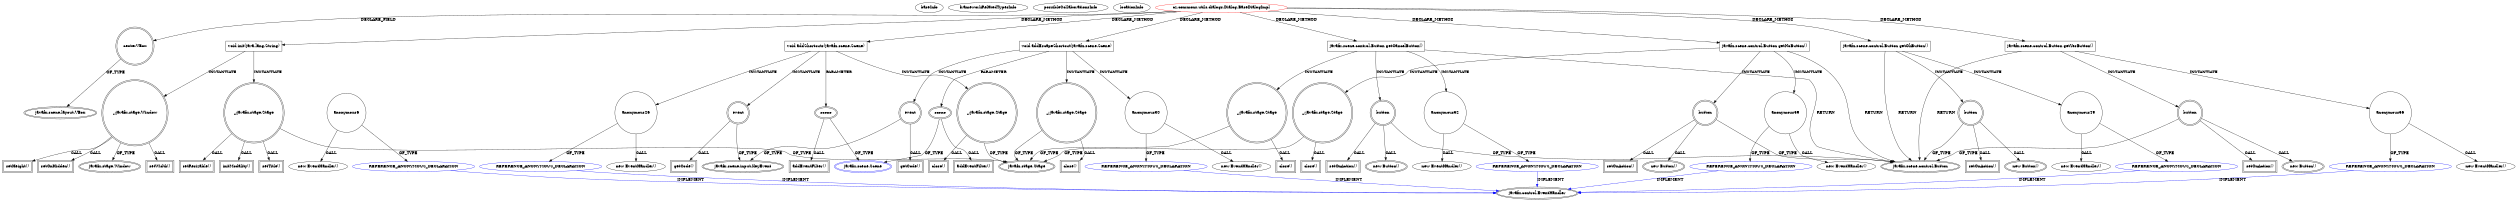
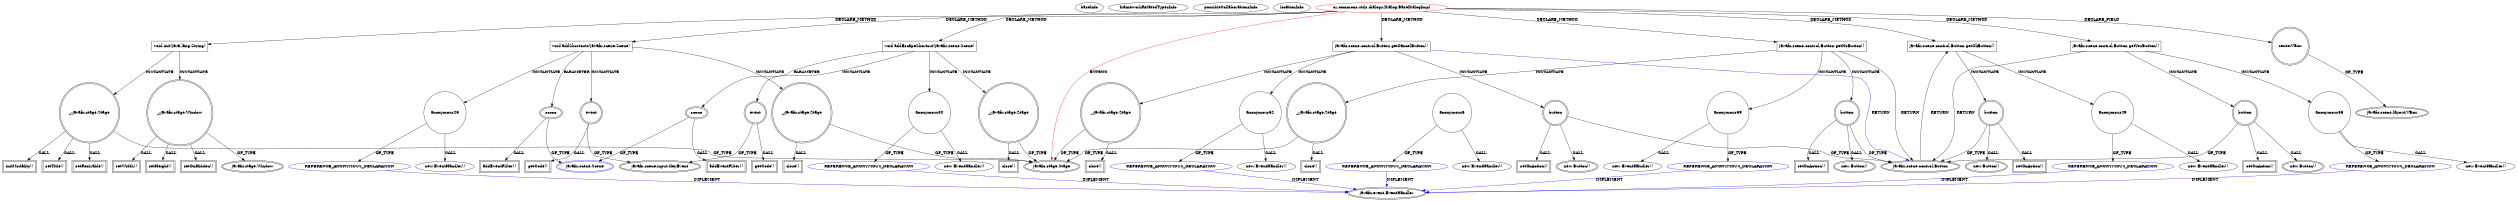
none -> (1167, 43)
(1690, 70) -> (1700, 69)
(1887, 108) -> (1924, 104)
(1537, 193) -> (1387, 193)
